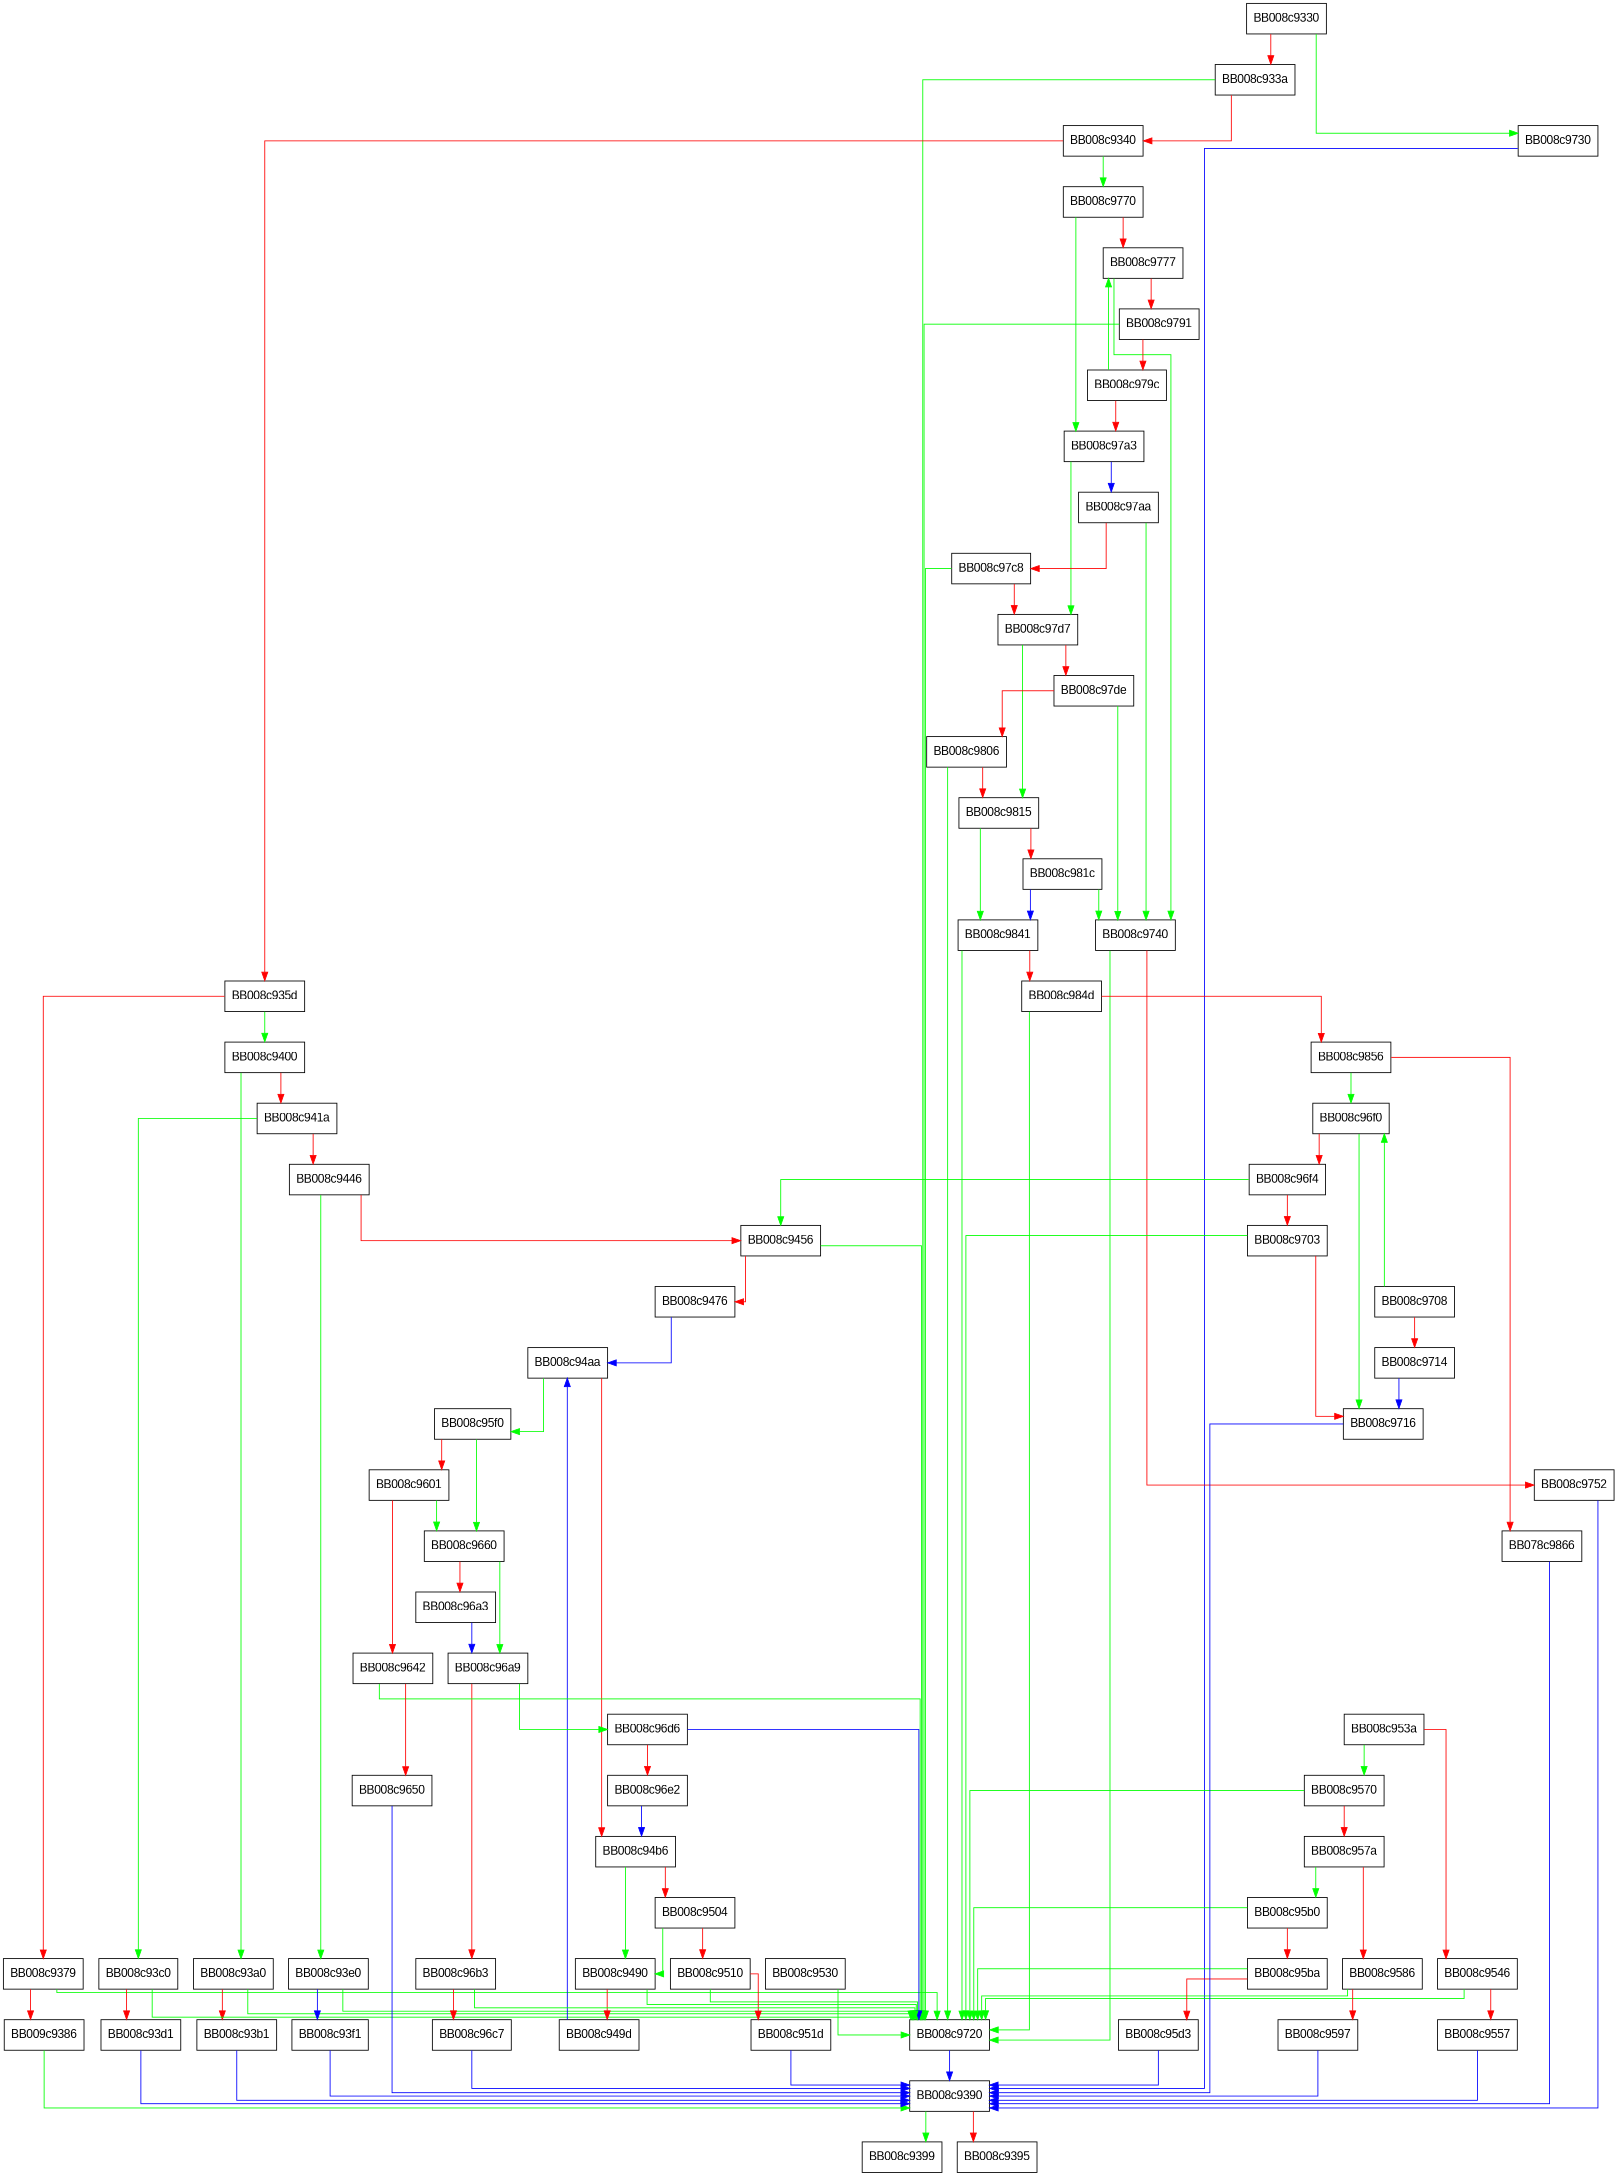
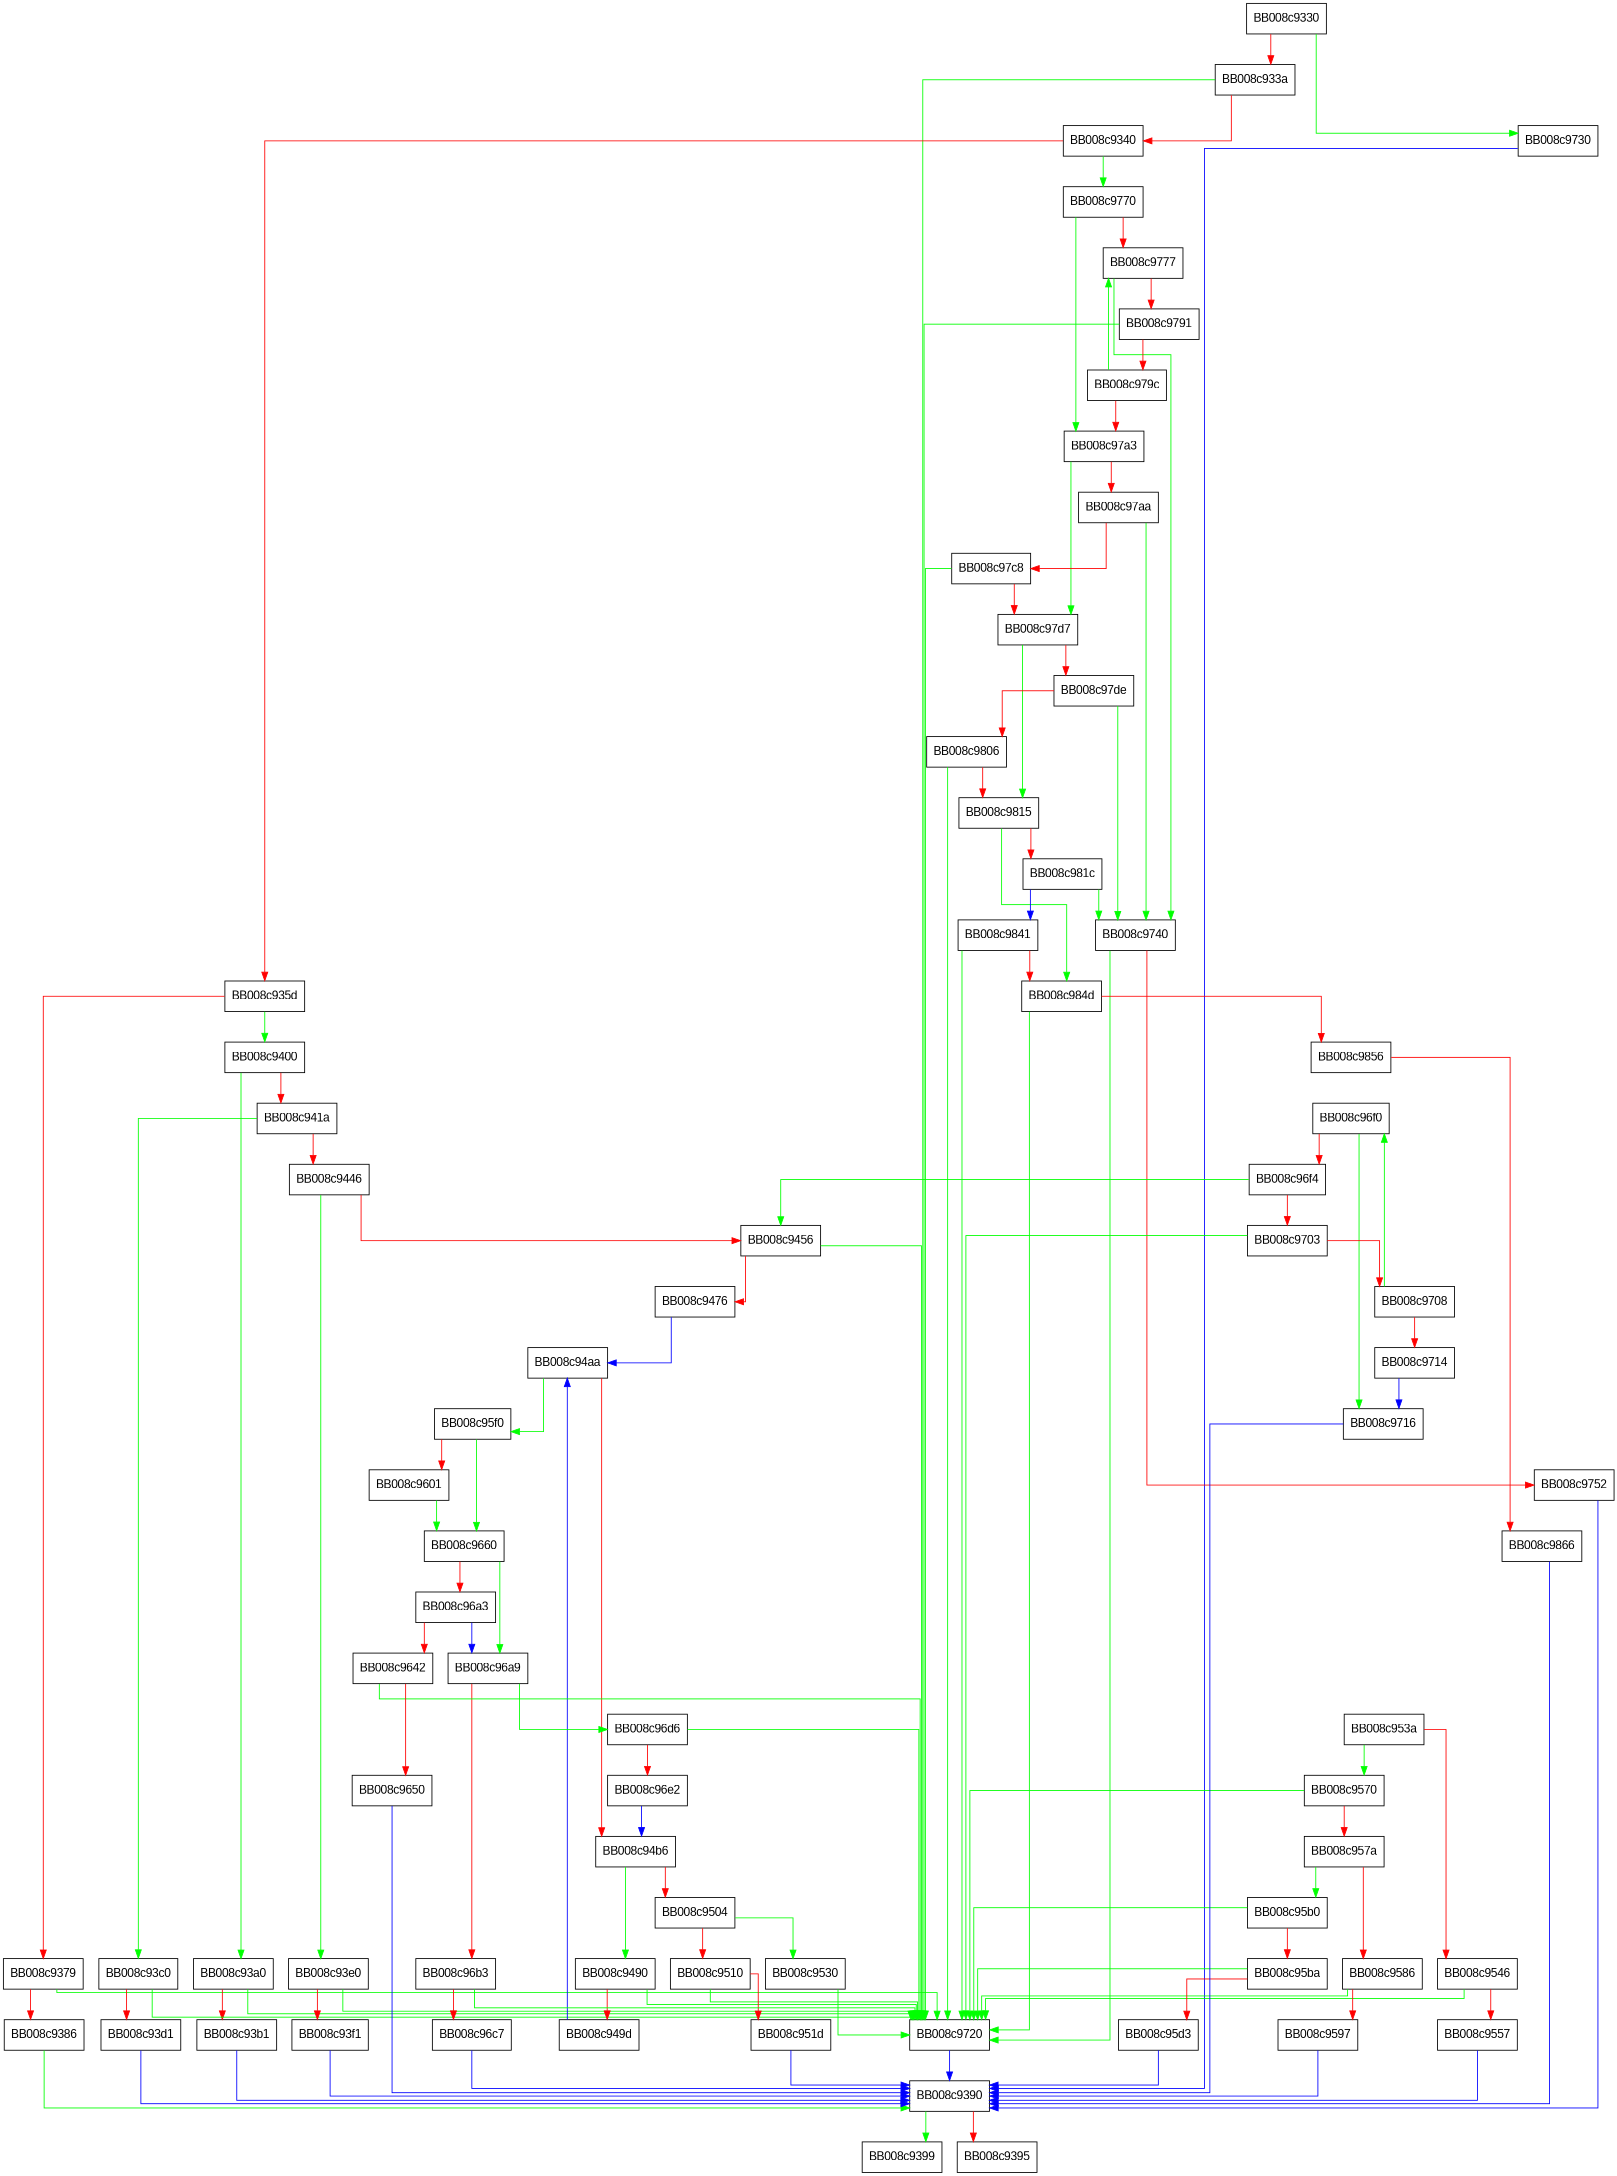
(1111, 473) -> (1111, 473)
(980, 870) -> (1025, 905)
(1351, 1084) -> none
(1316, 1346) -> (1372, 1241)
(1542, 1546) -> (1542, 1546)
(392, 1572) -> (424, 1633)
(905, 1729) -> (905, 1729)
(663, 1951) -> (780, 1918)
(317, 2000) -> (317, 2000)
(44, 2035) -> (44, 2035)
